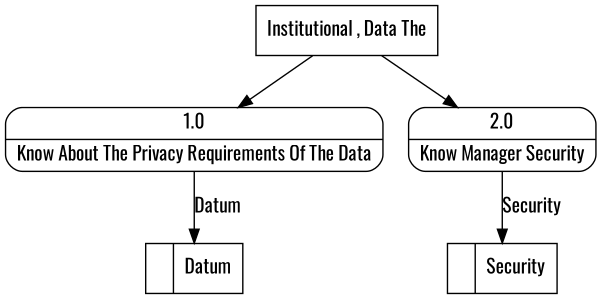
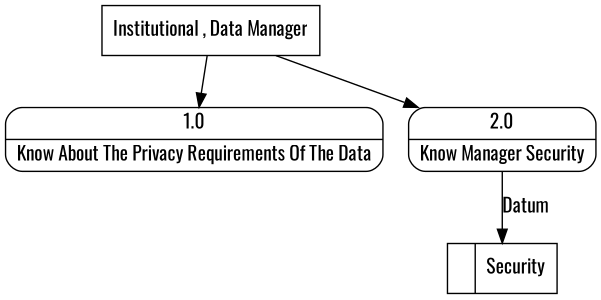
(347, 31) -> (211, 31)
(532, 207) -> (526, 207)
(194, 268) -> none
